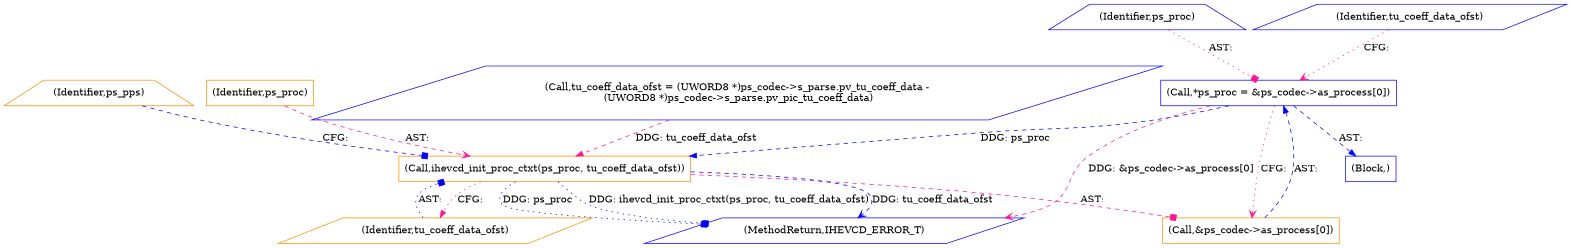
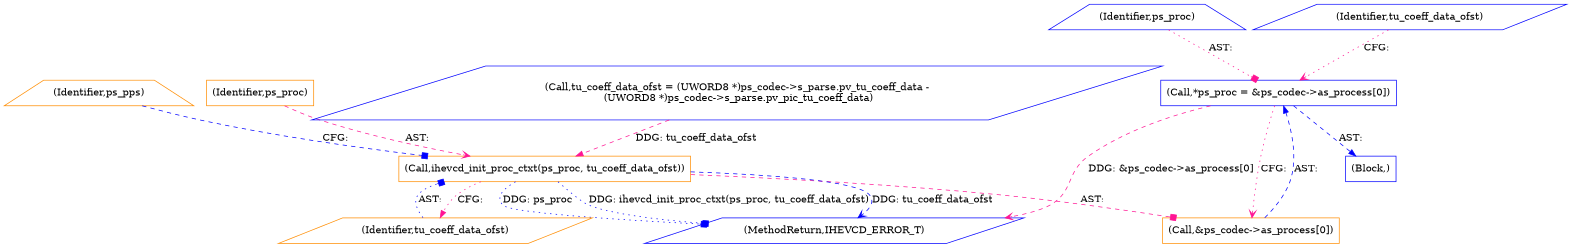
(963, 134) -> none
